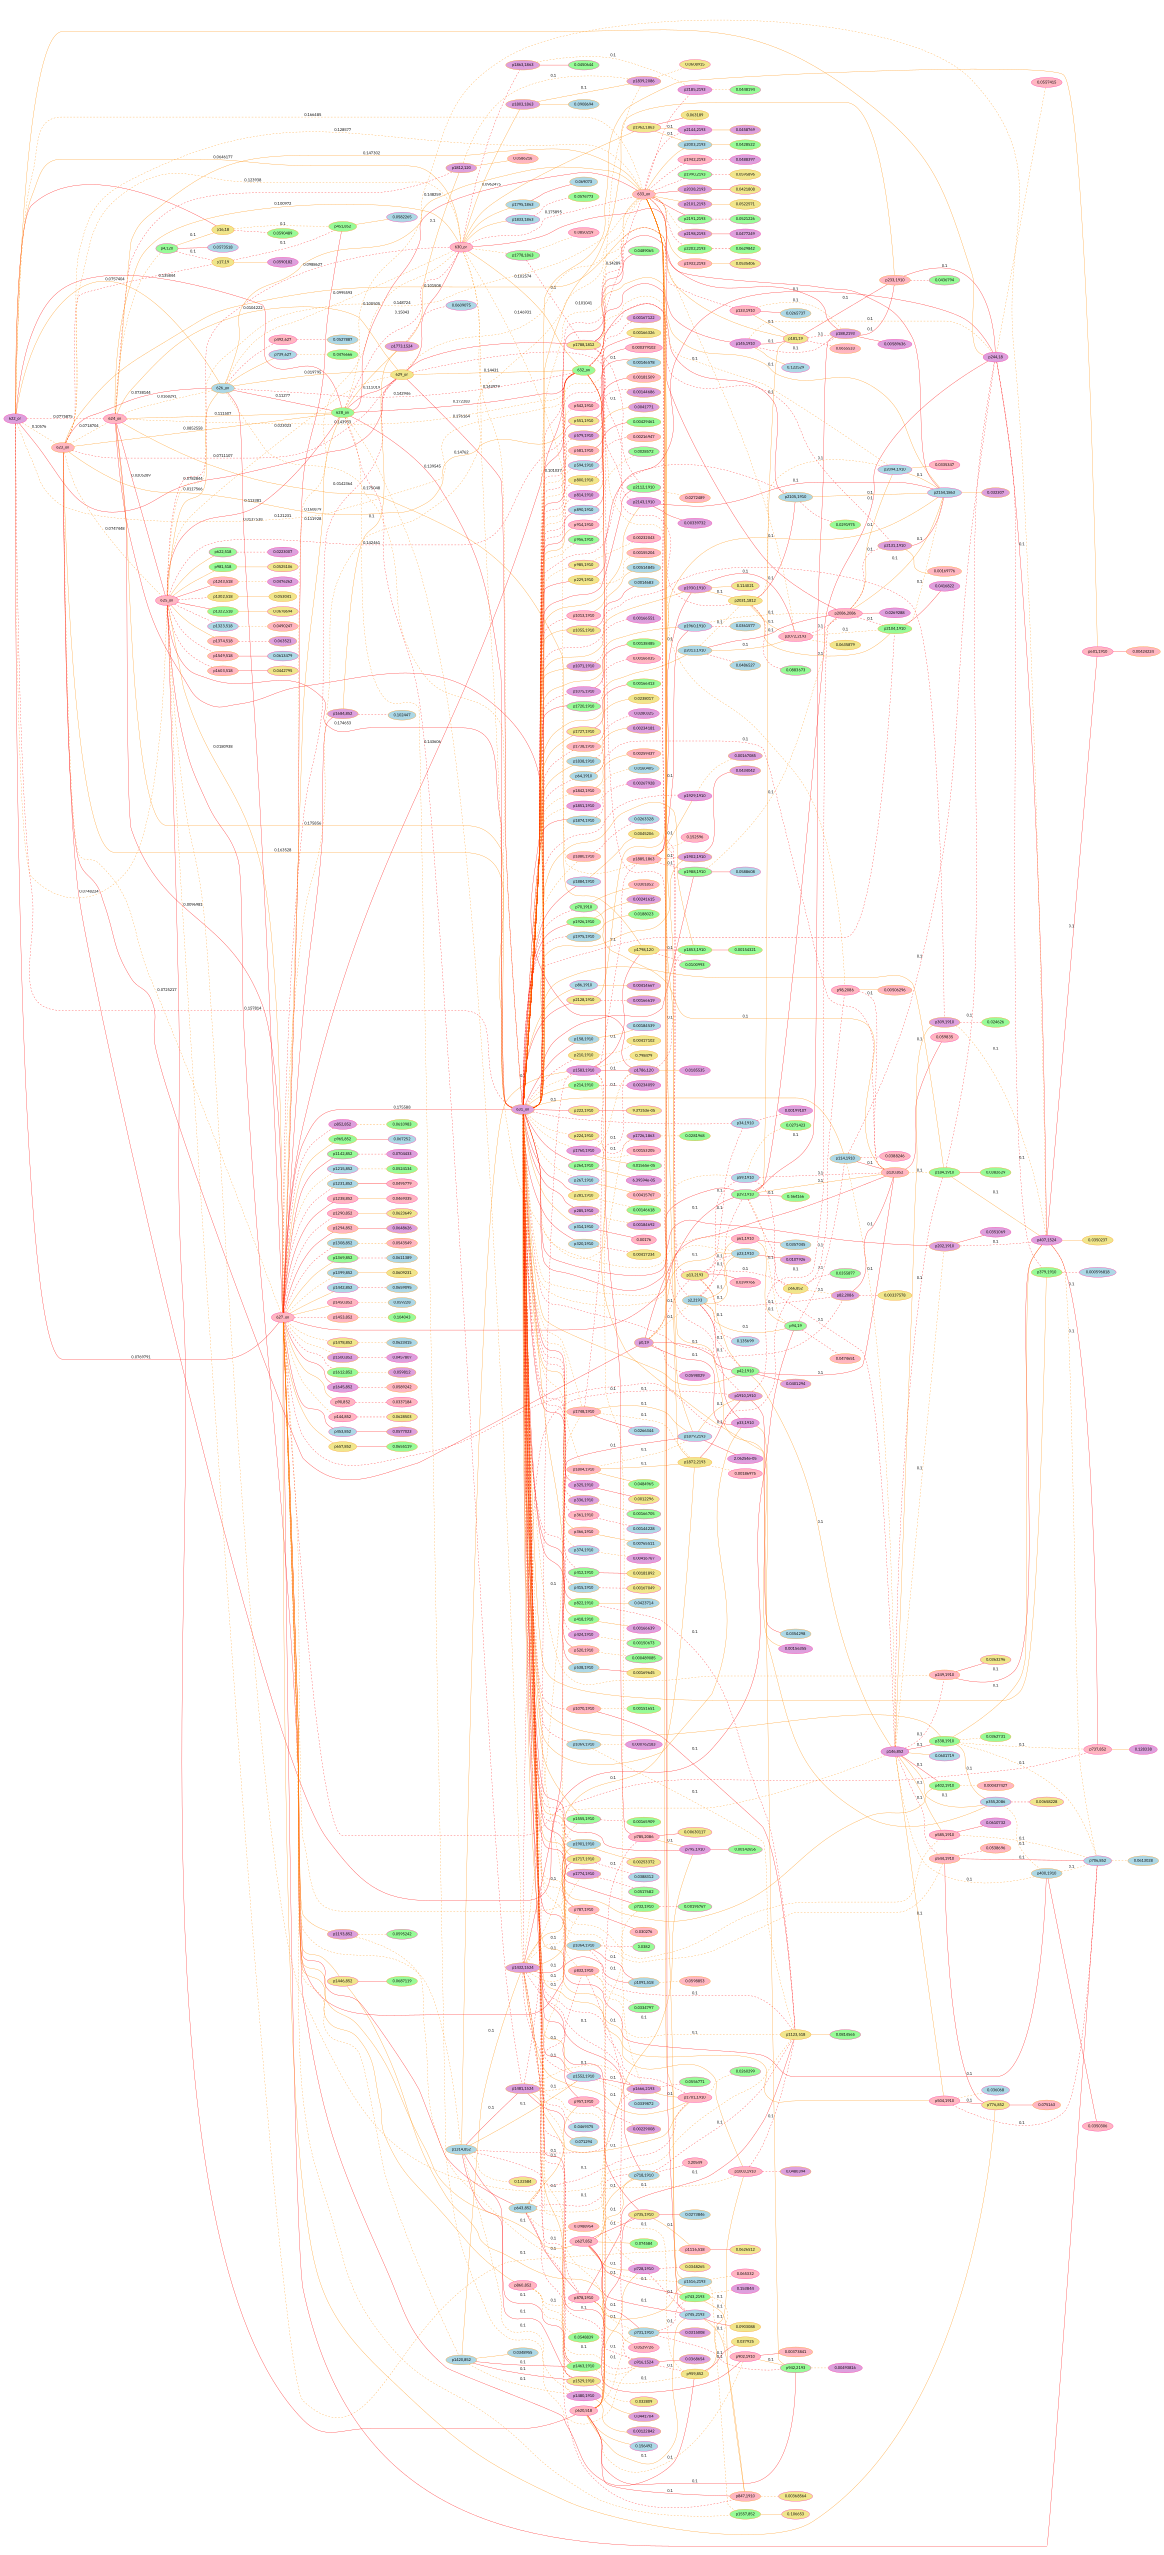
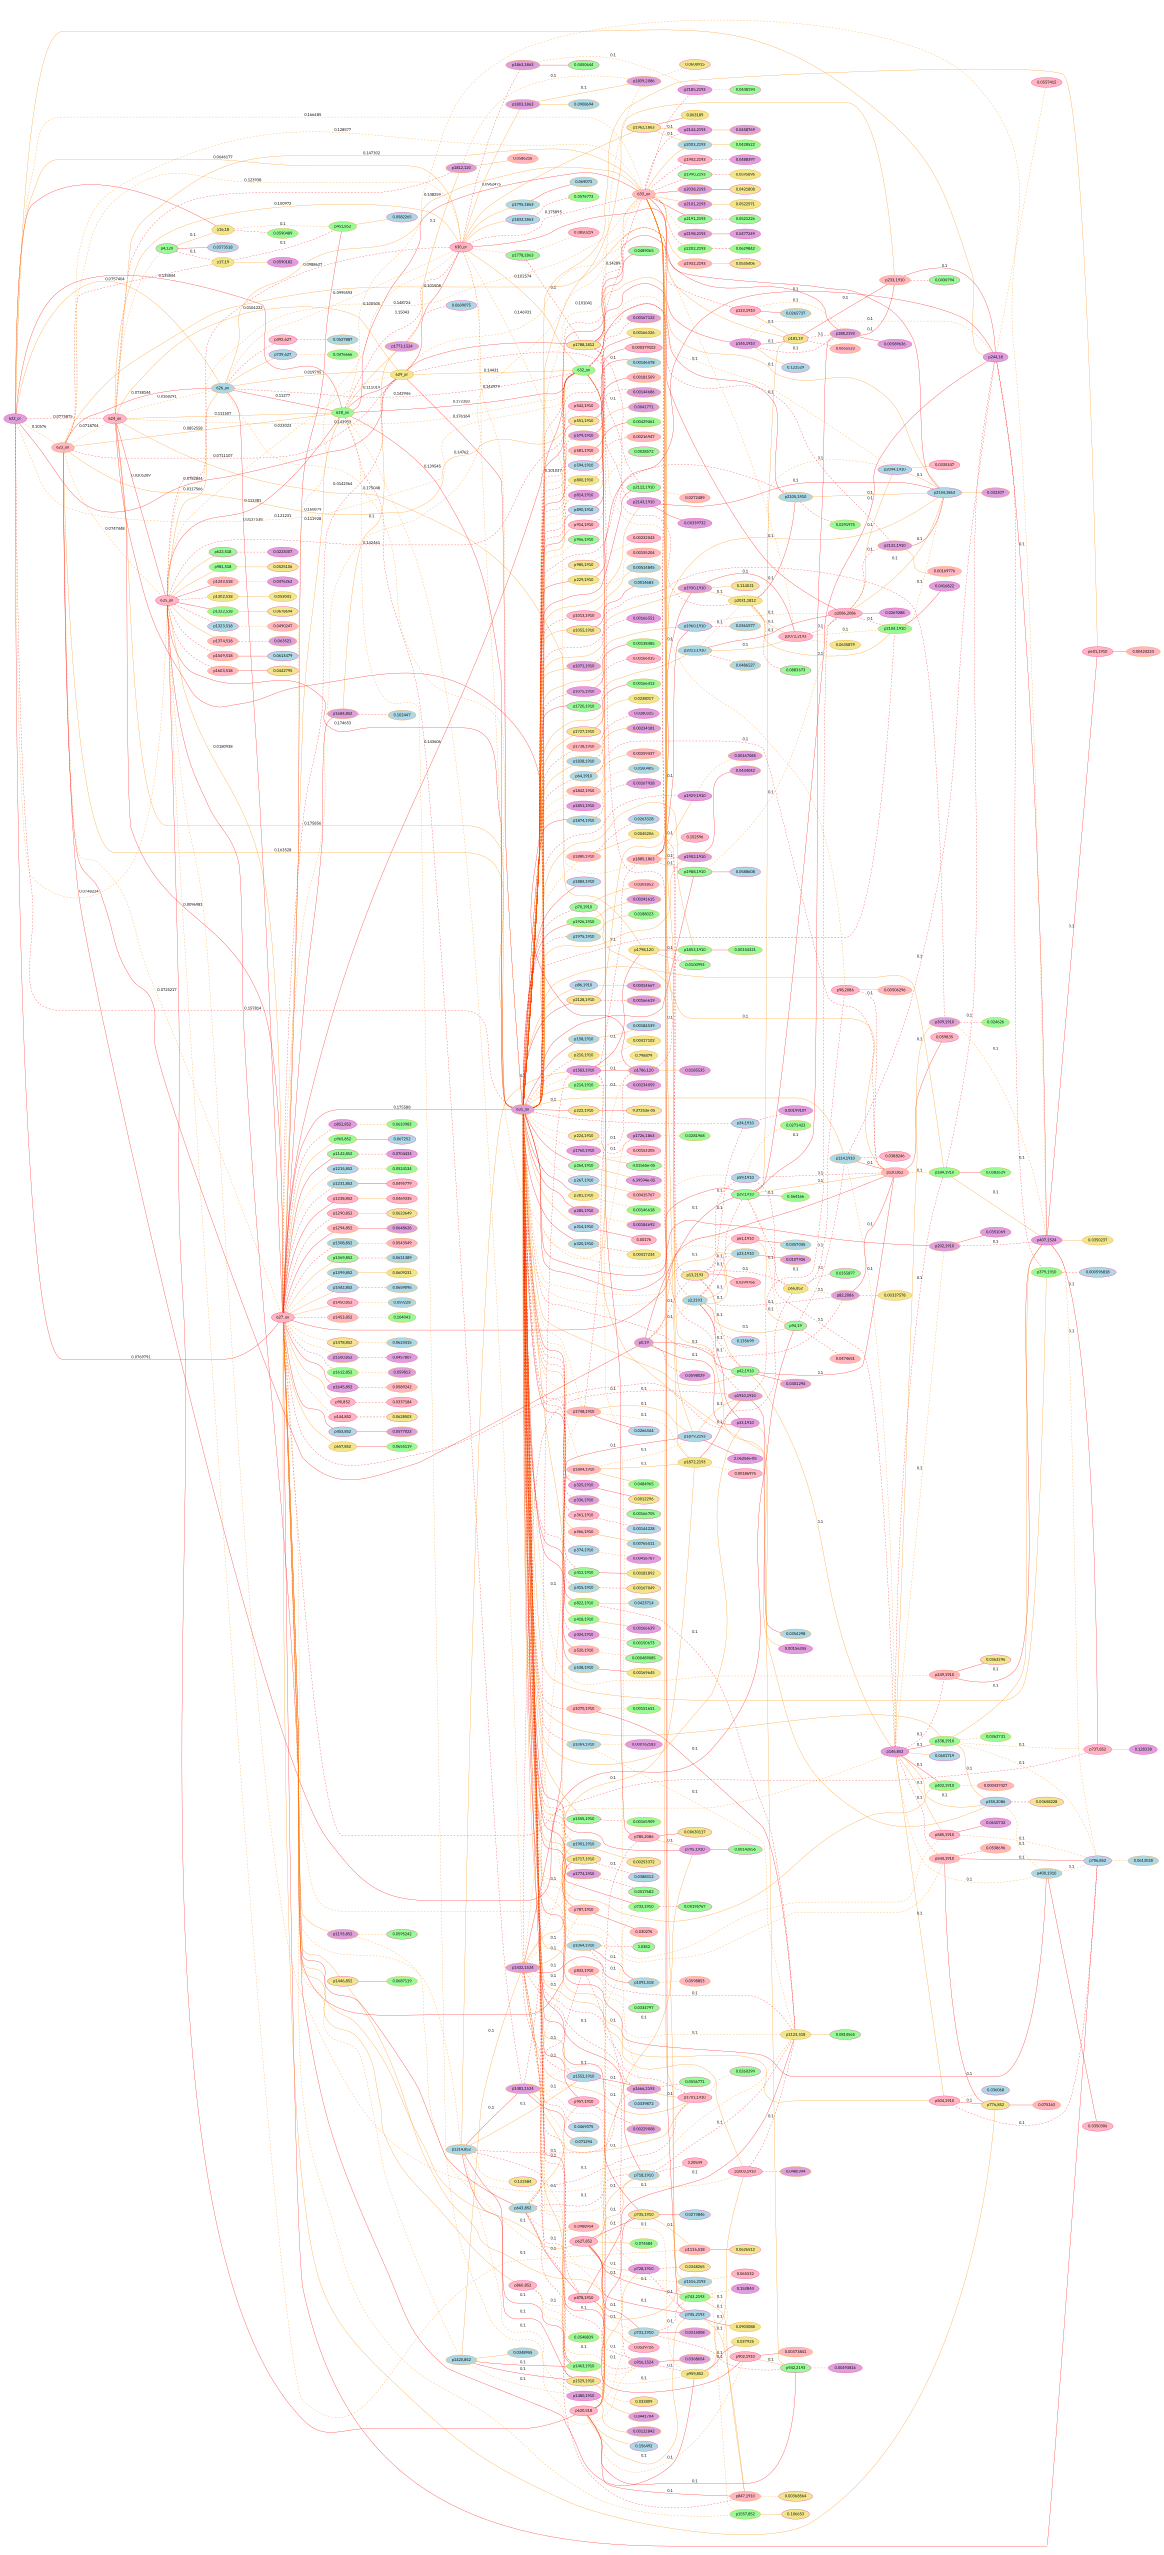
(612, 858) -> (614, 845)
(695, 2215) -> (695, 2215)
